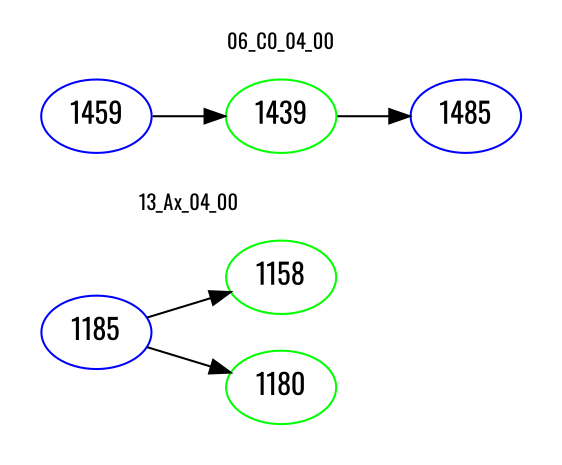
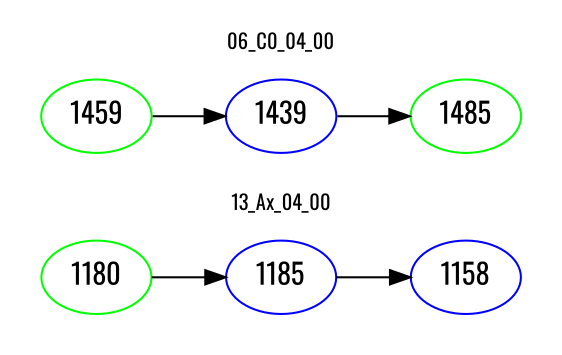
(96, 116) -> (96, 116)
(281, 116) -> (281, 116)
(466, 116) -> (466, 116)
(281, 277) -> (466, 277)
(179, 357) -> (178, 277)
